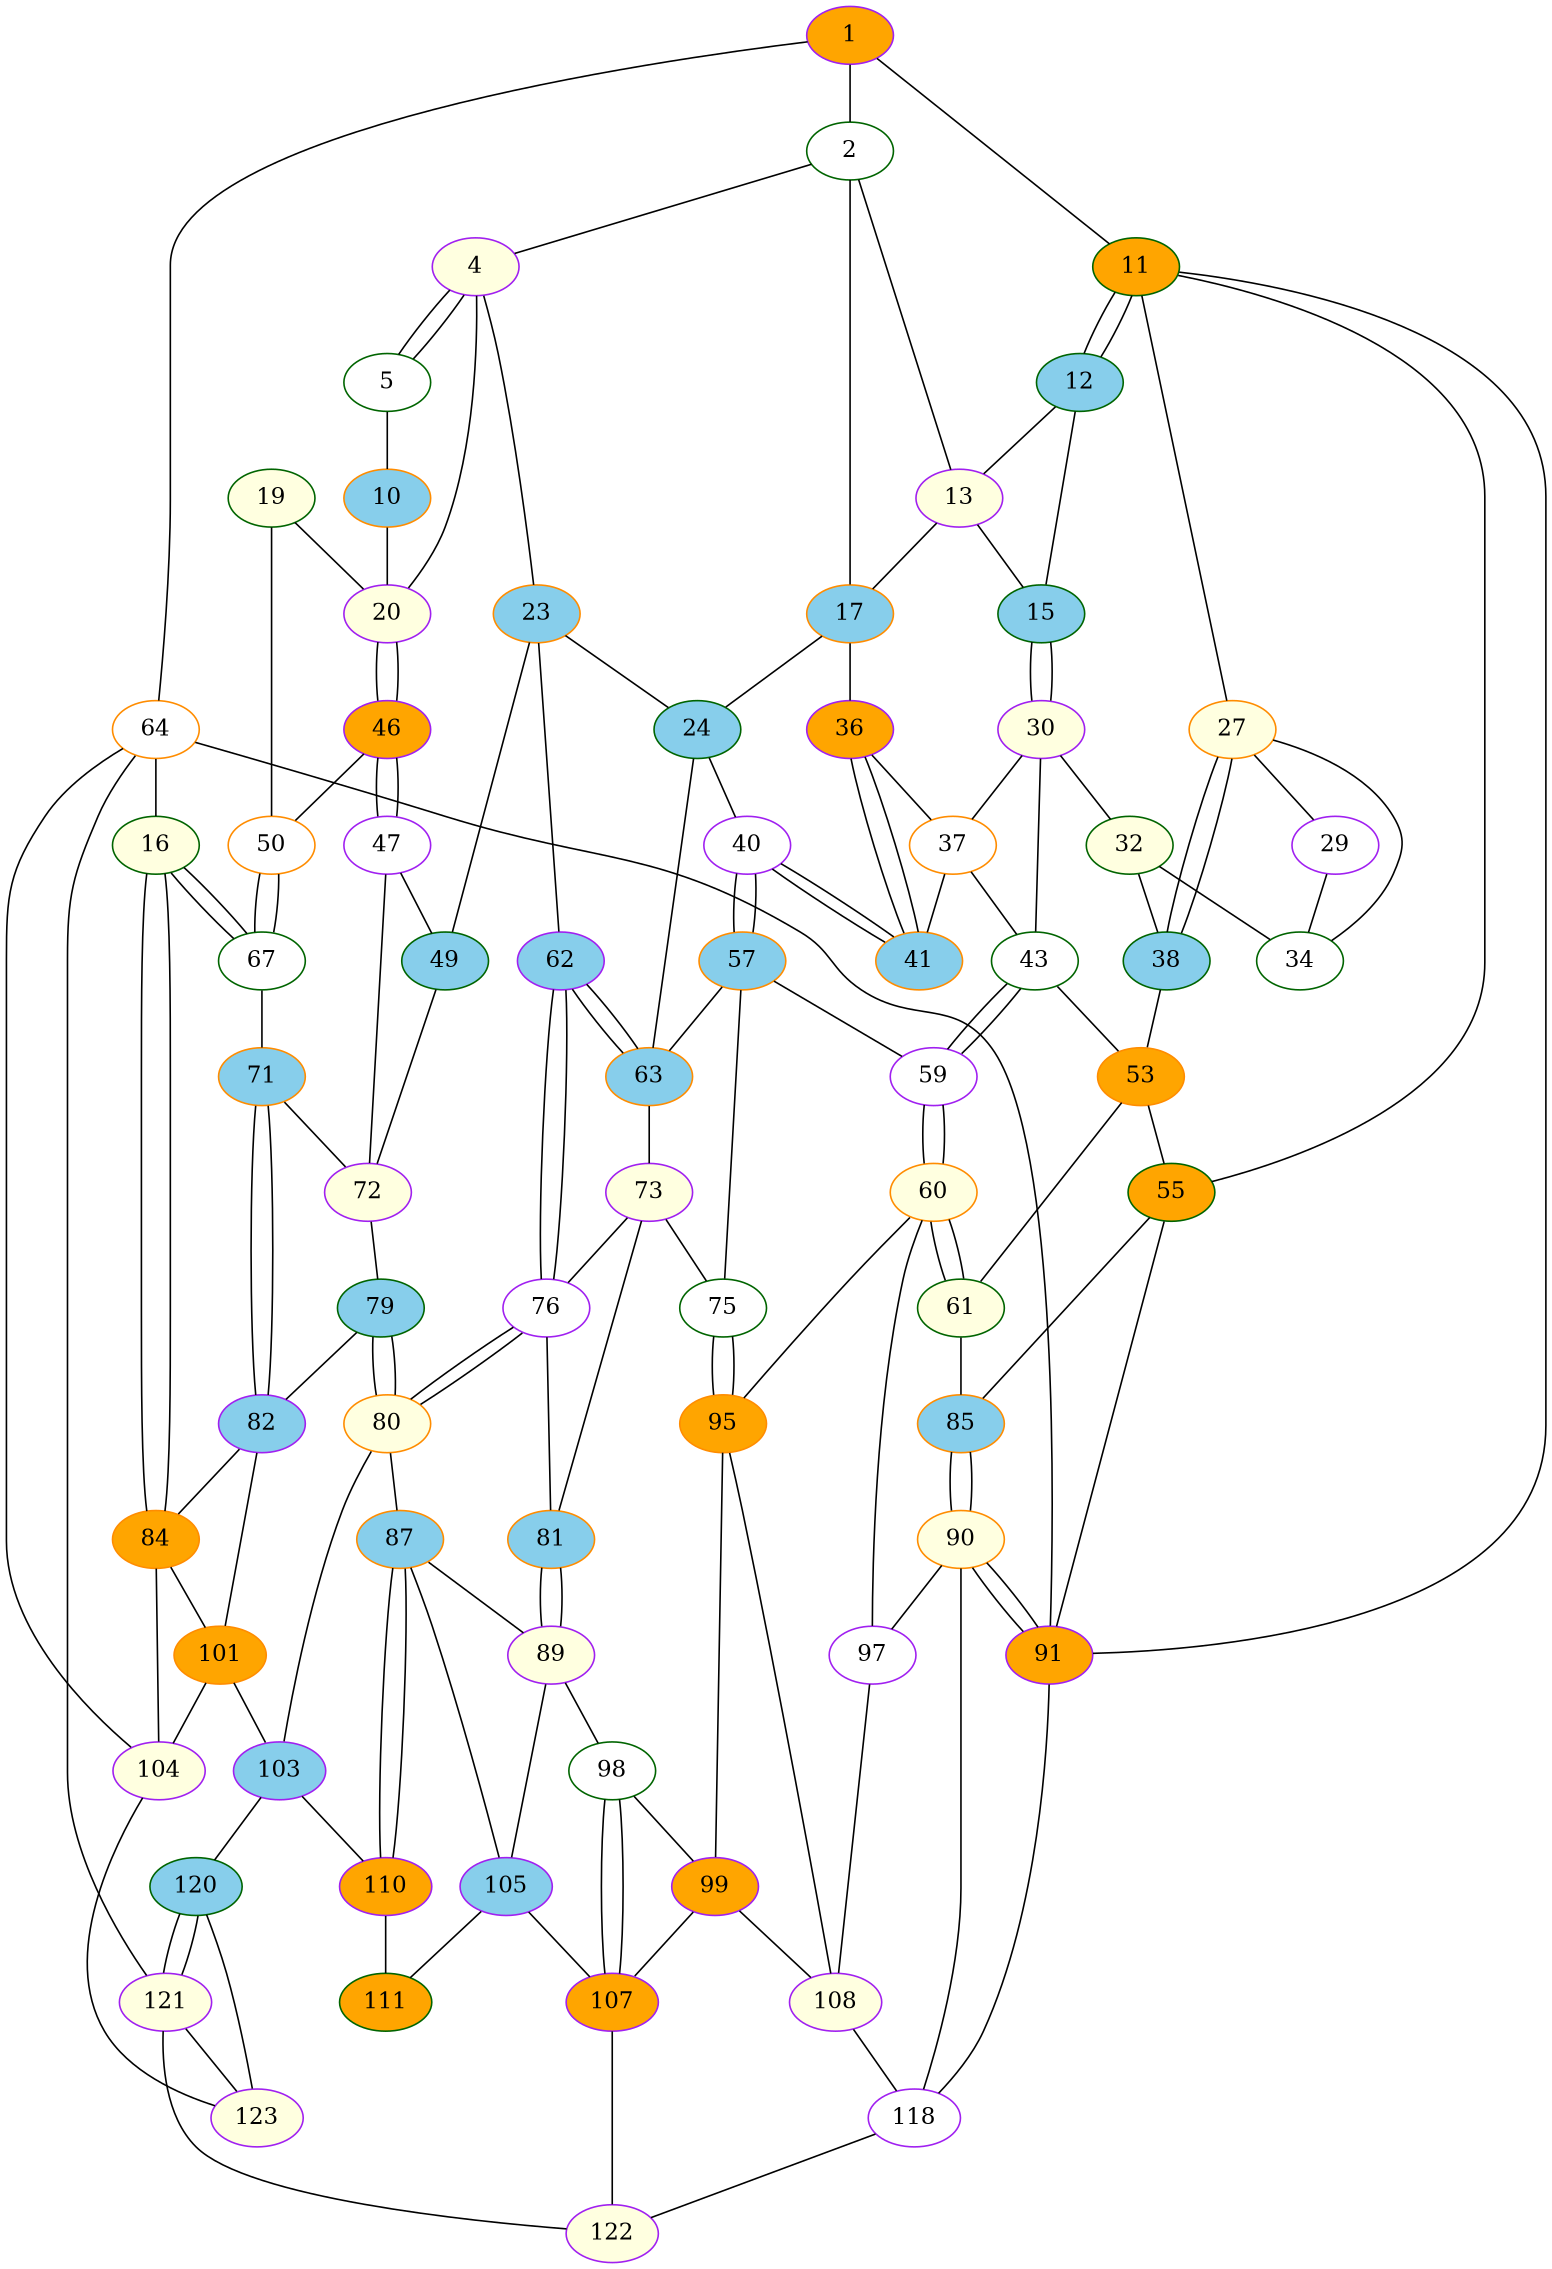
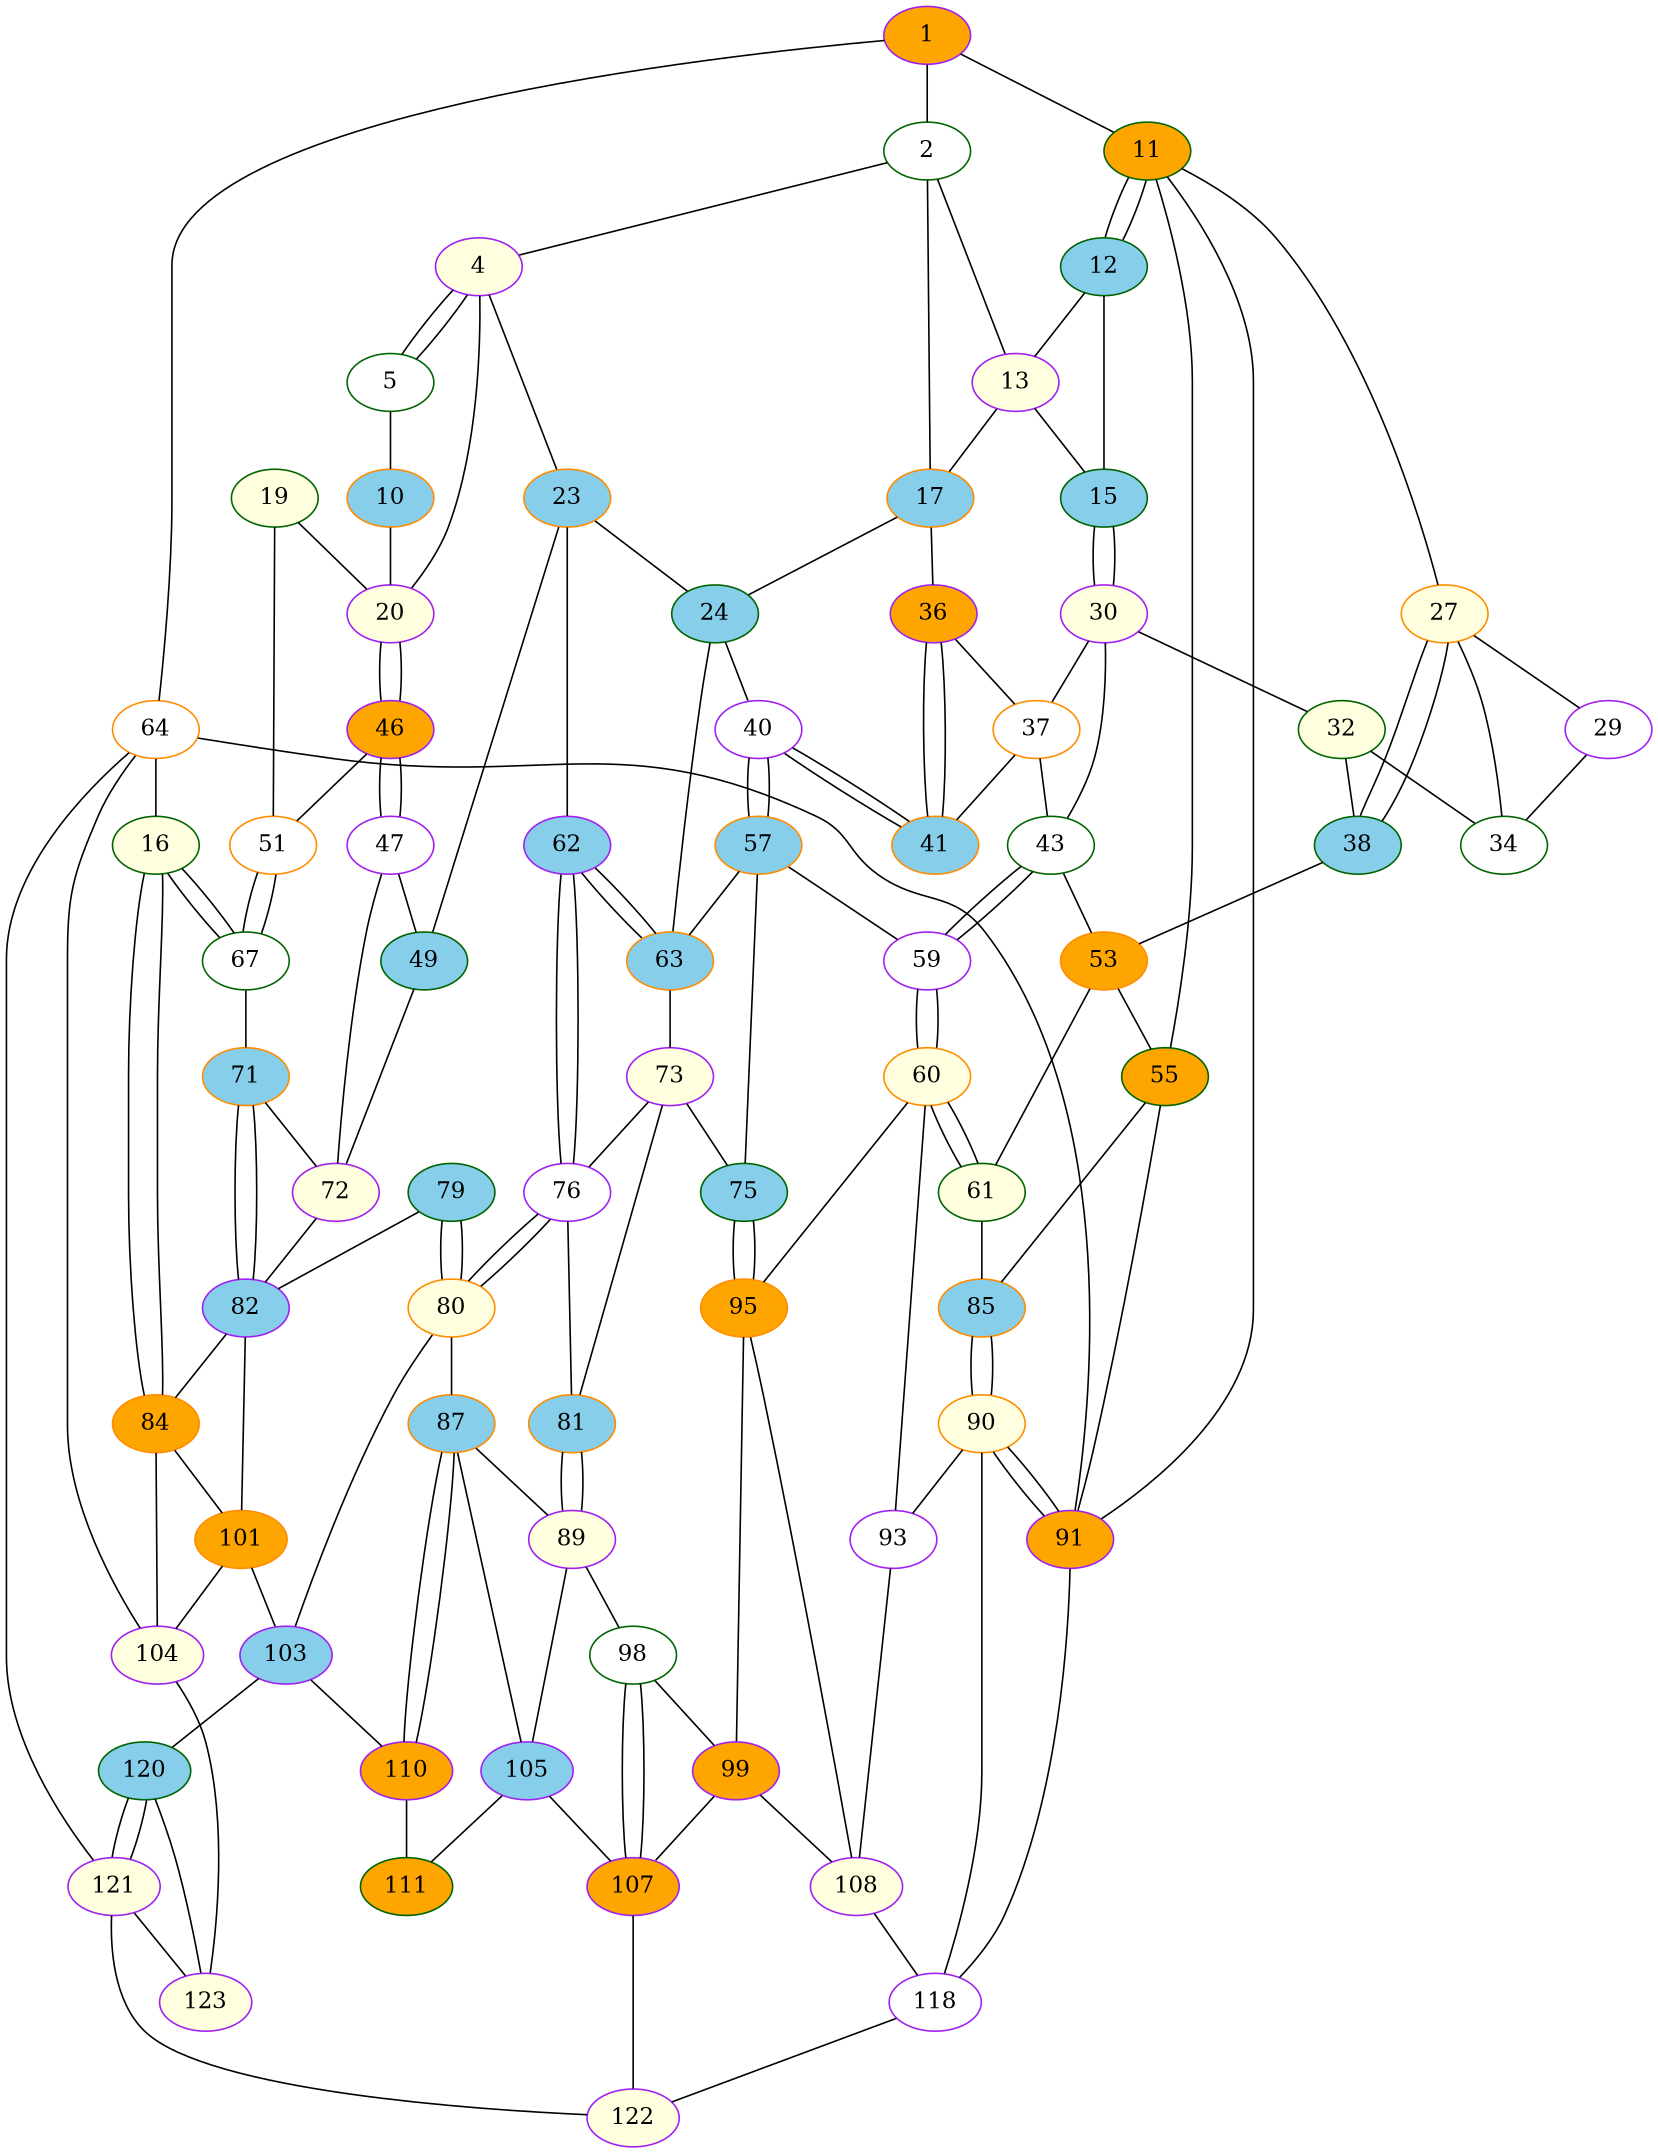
(272, 845) -> (273, 845)
(374, 1250) -> (291, 1250)
(723, 1308) -> (744, 1192)
(873, 1655) -> (893, 1539)
